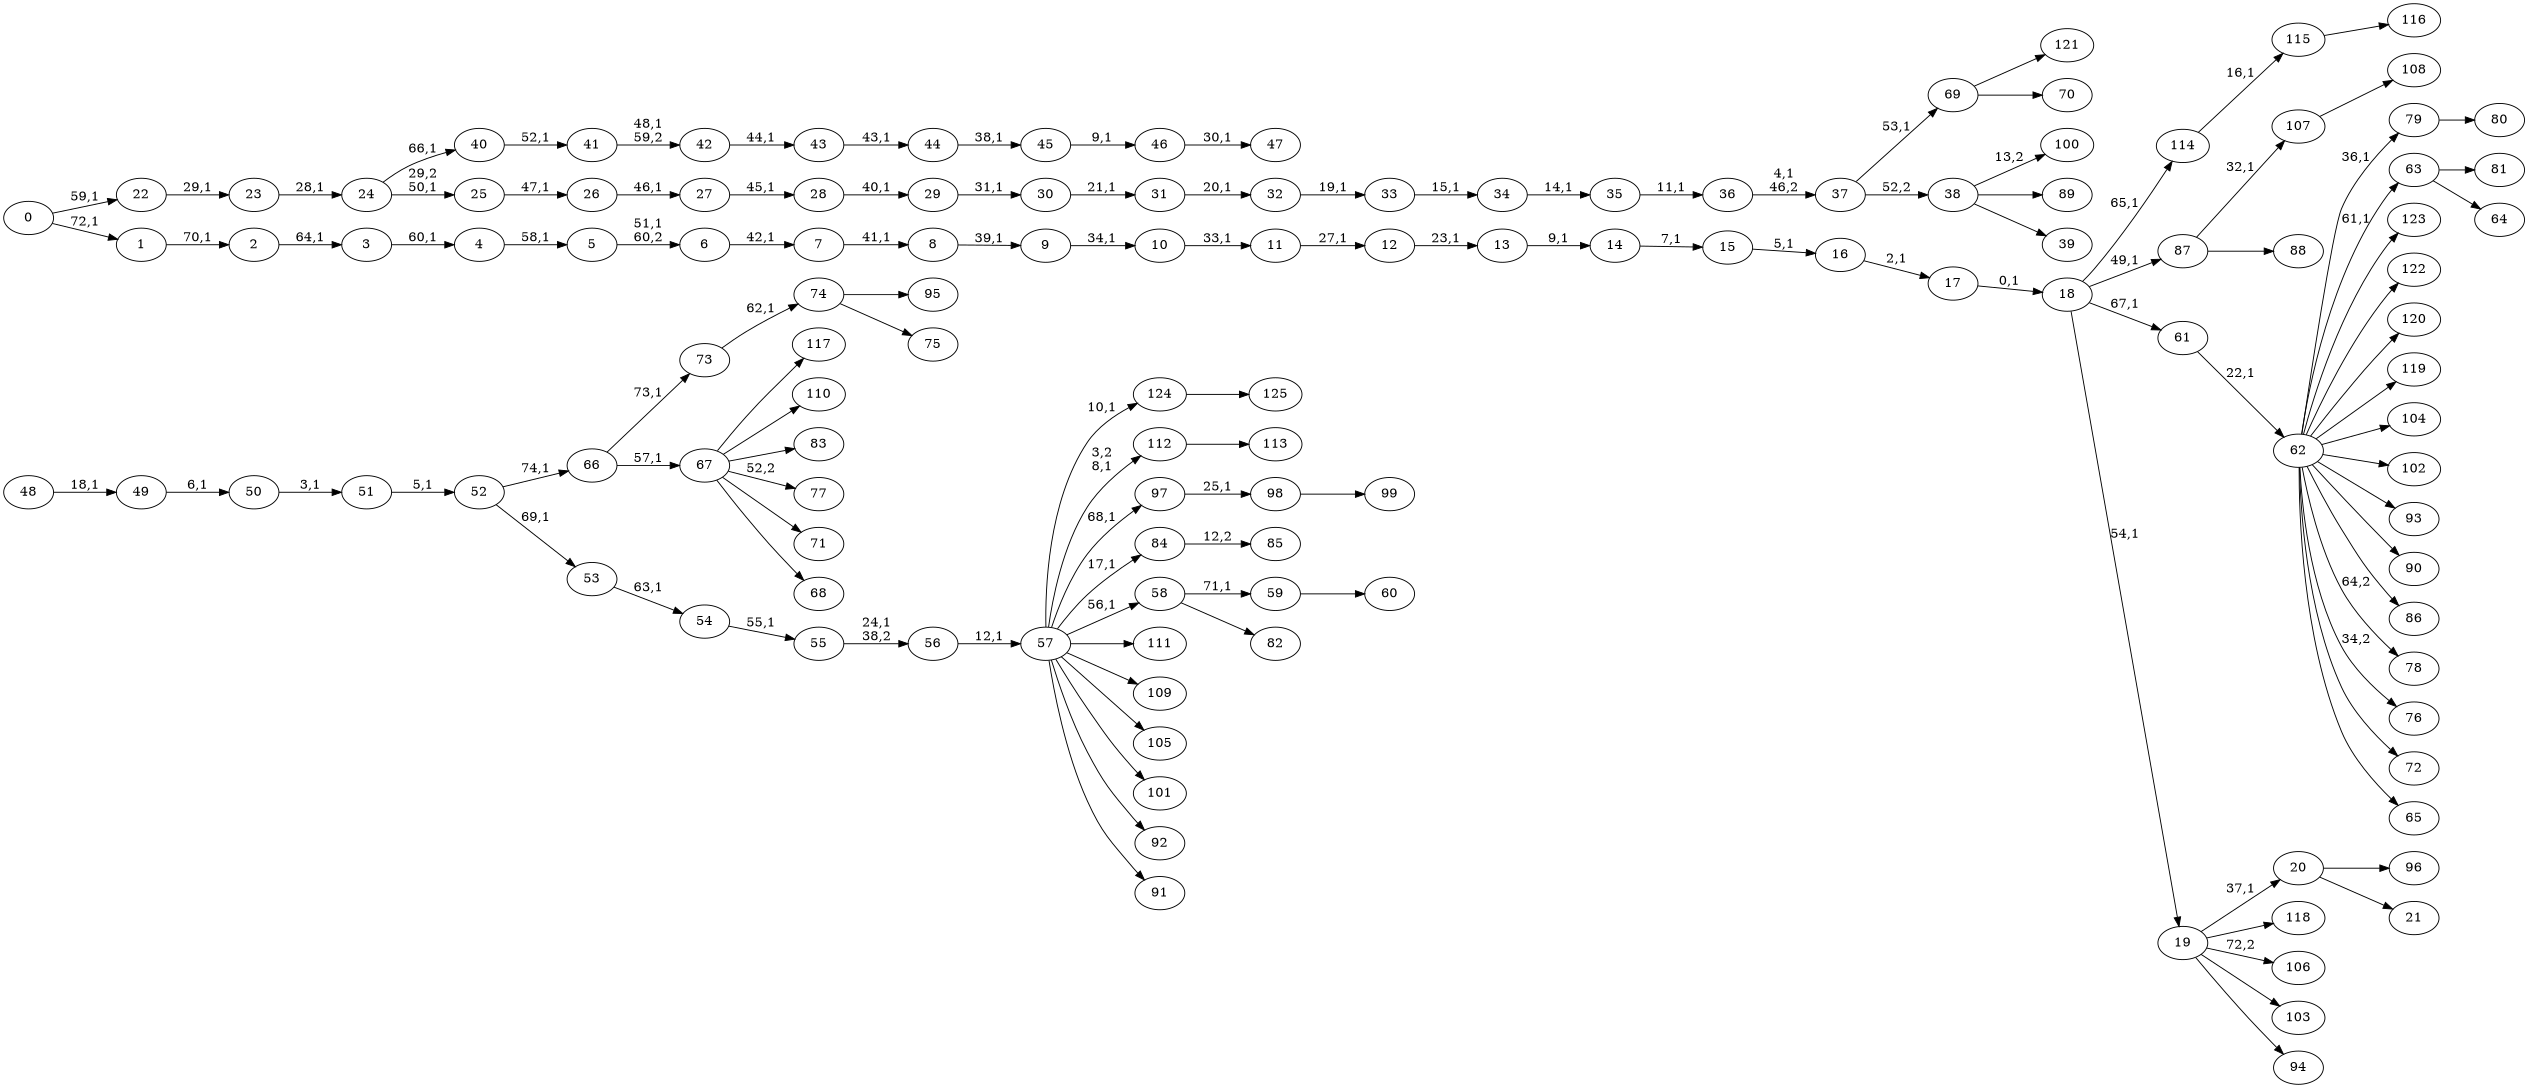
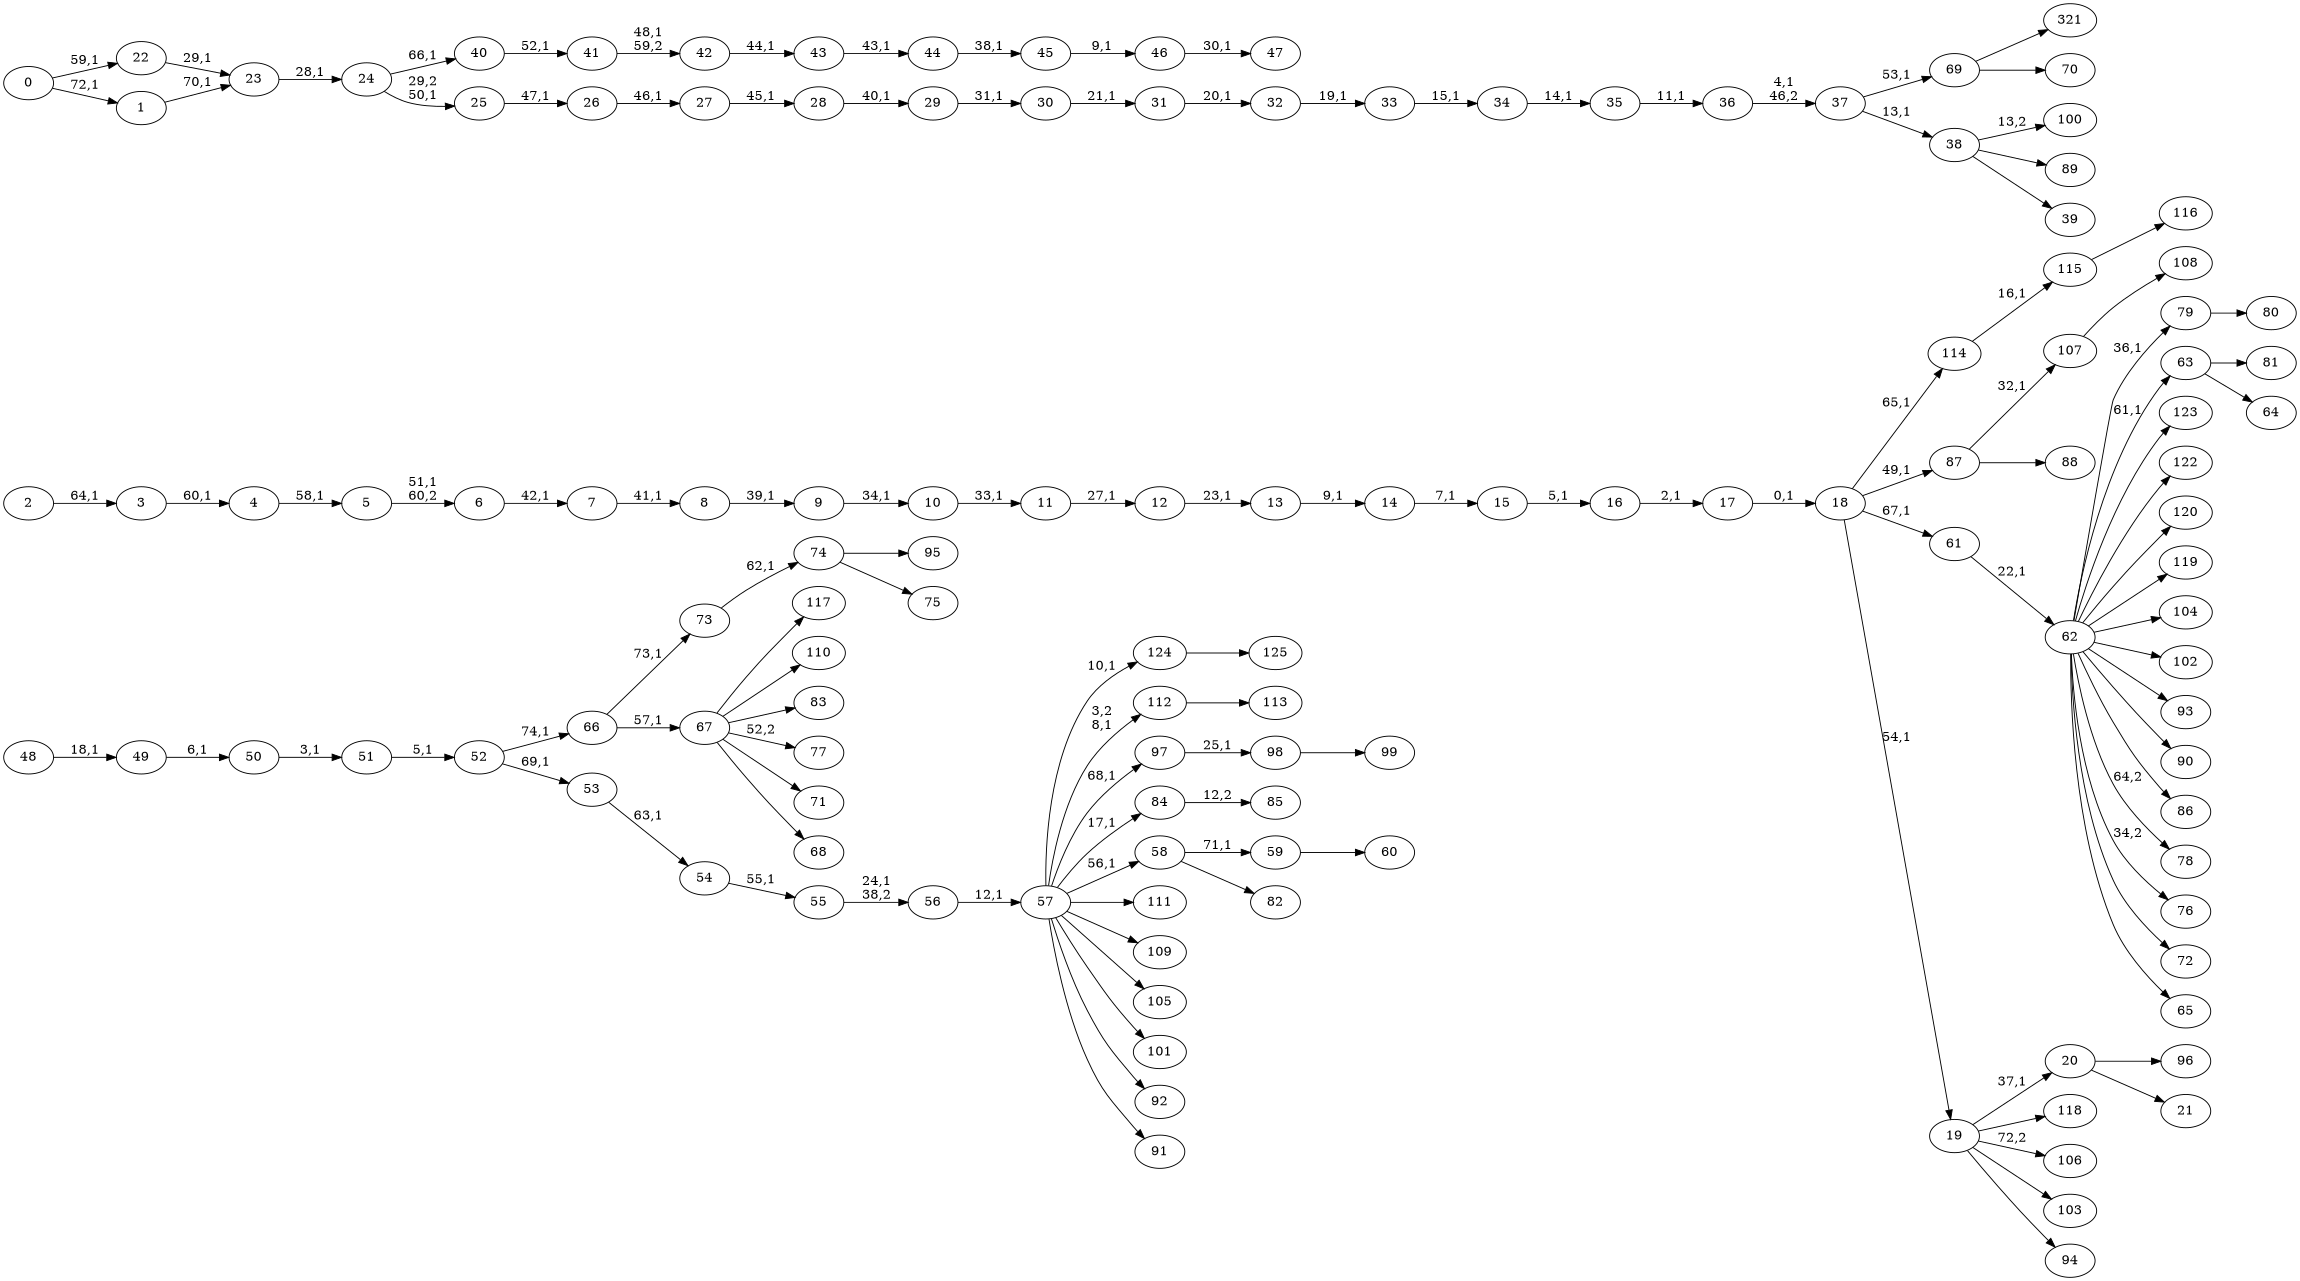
(2067, 45) -> (2070, 20)
(1897, 188) -> (1897, 112)
(193, 245) -> (193, 95)
